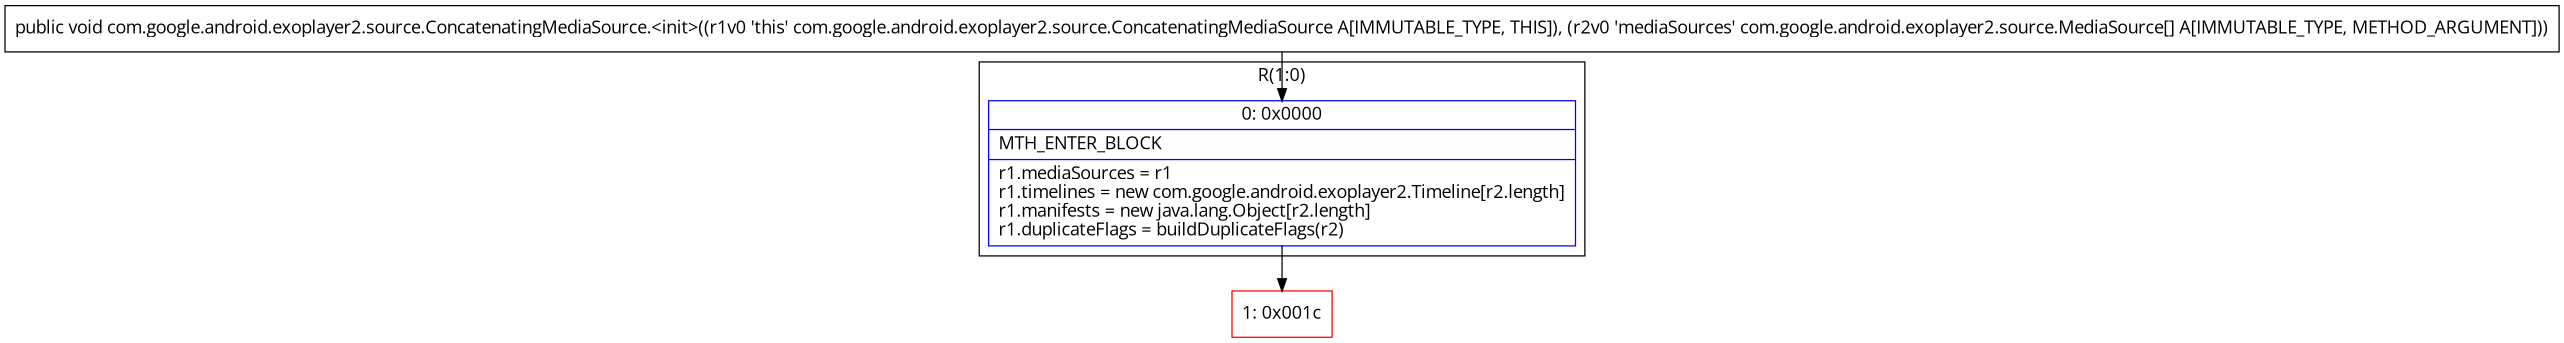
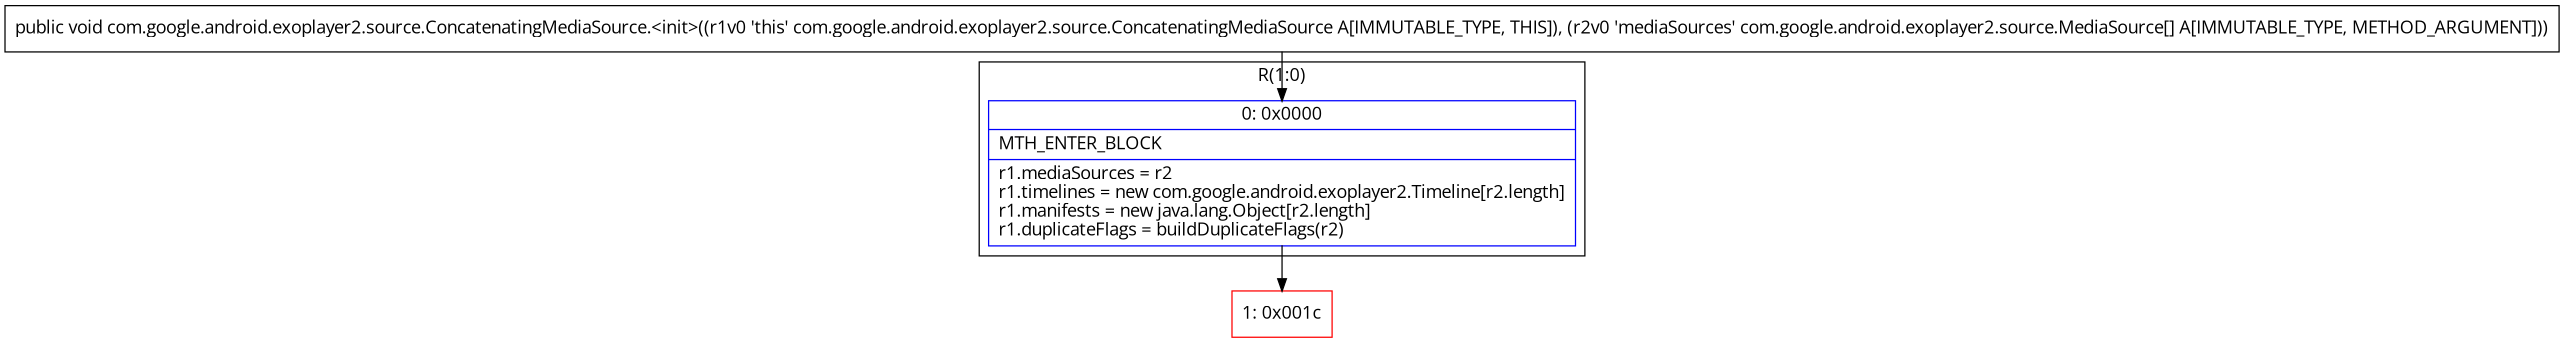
(1086, 174) -> (1086, 174)
